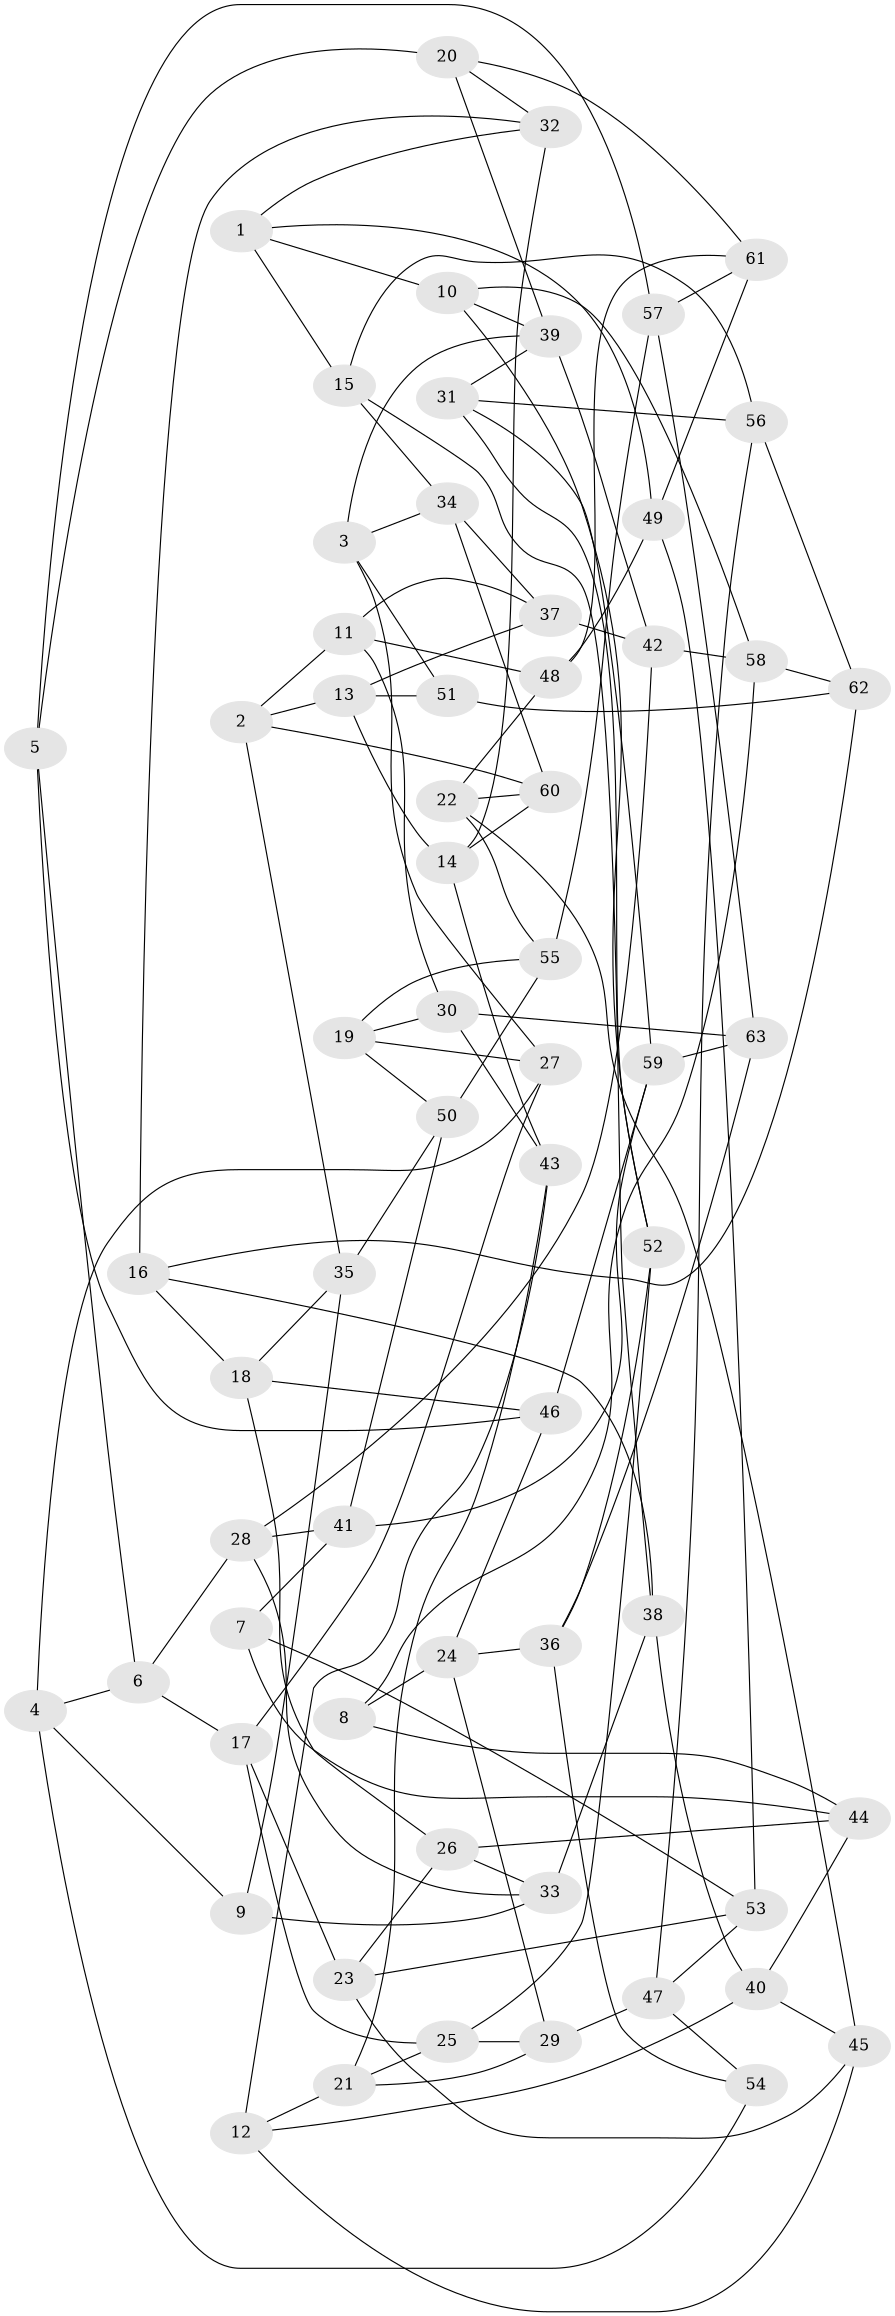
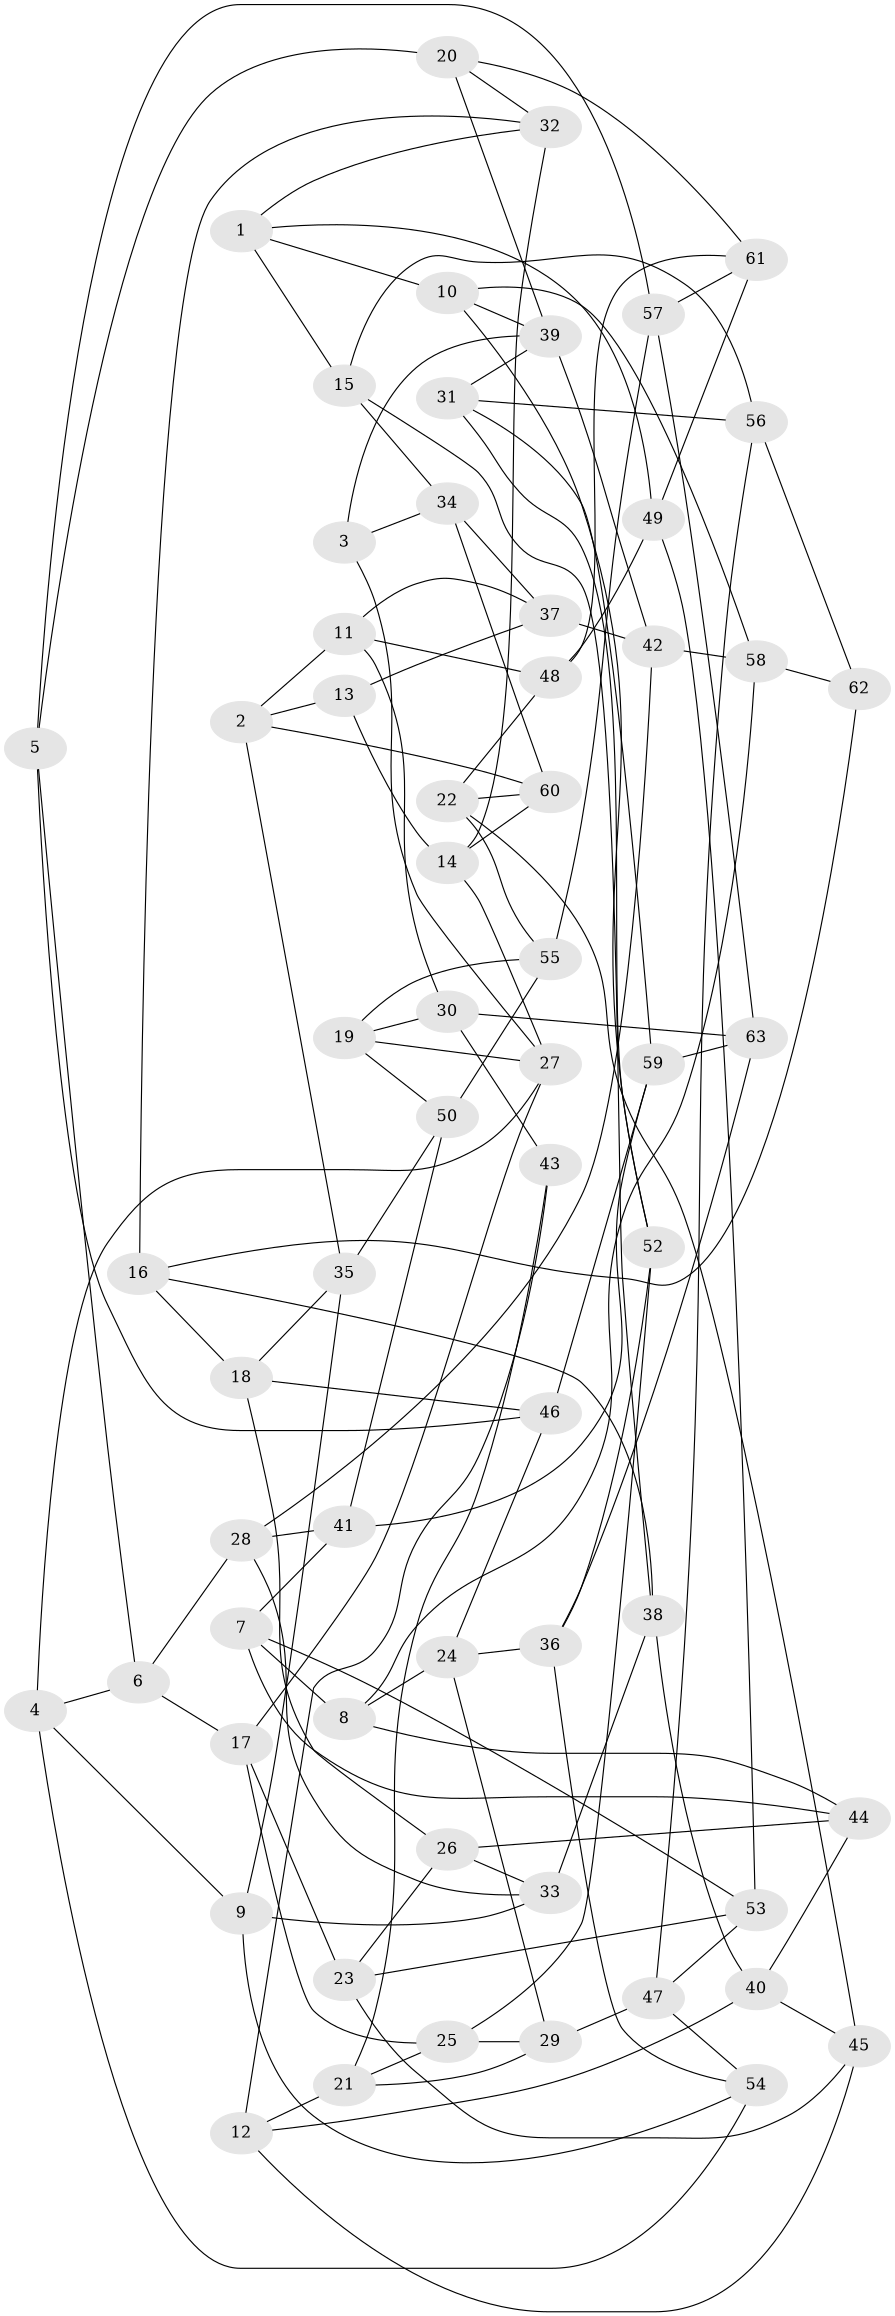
(447, 696) -> none
(489, 1003) -> (502, 952)
none -> (301, 1681)
none -> (422, 2160)
